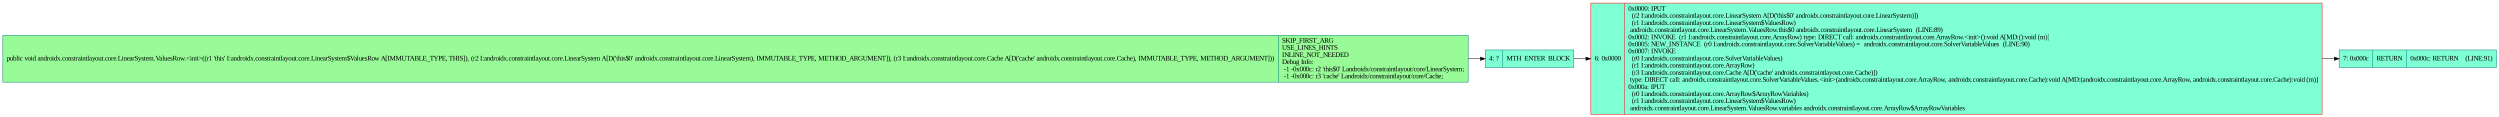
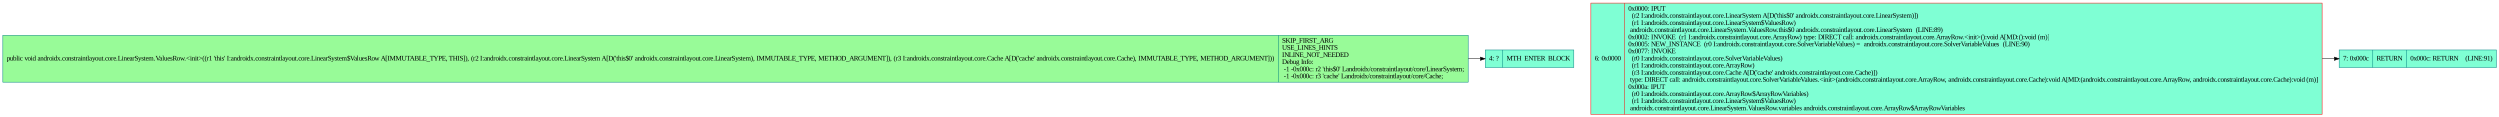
(1654, 51) -> (1654, 51)
(1580, 59) -> none
